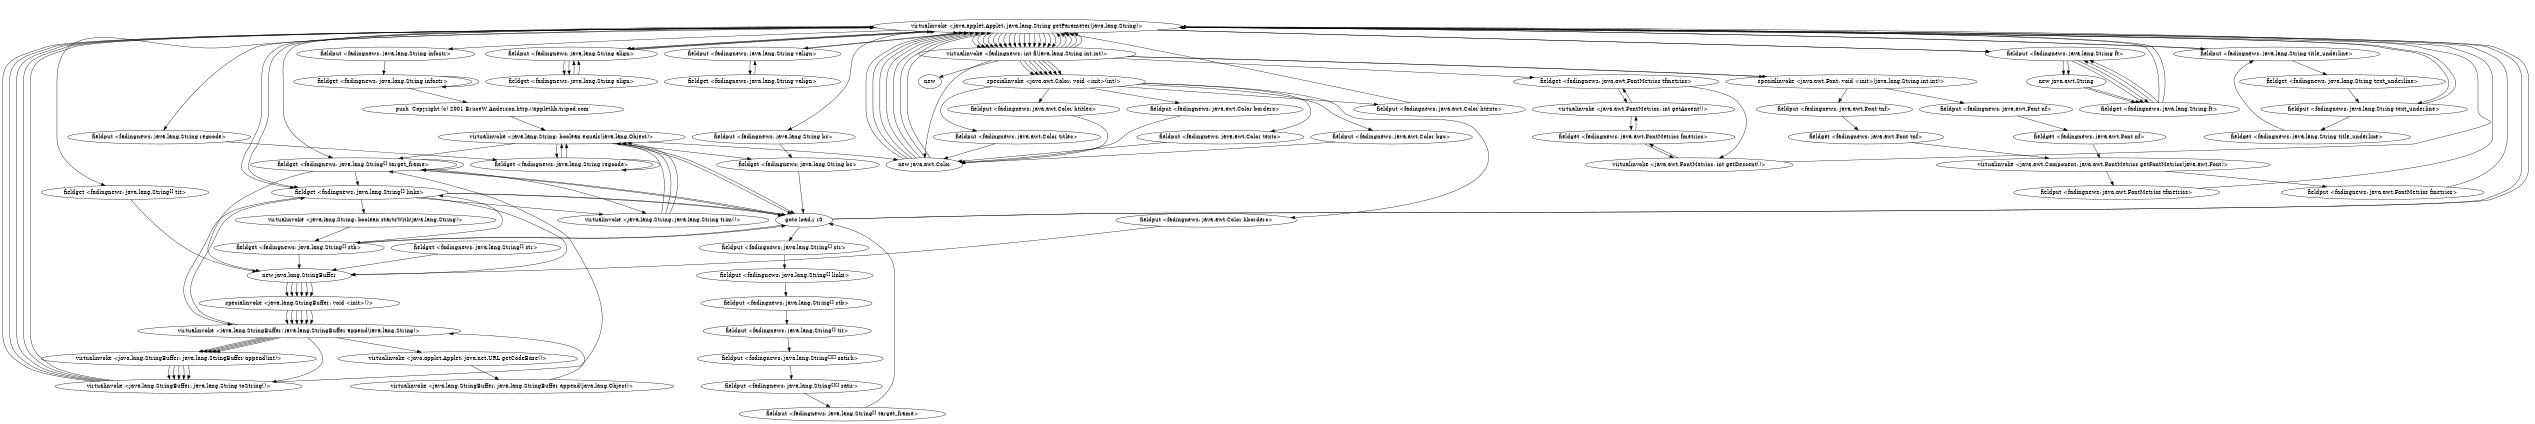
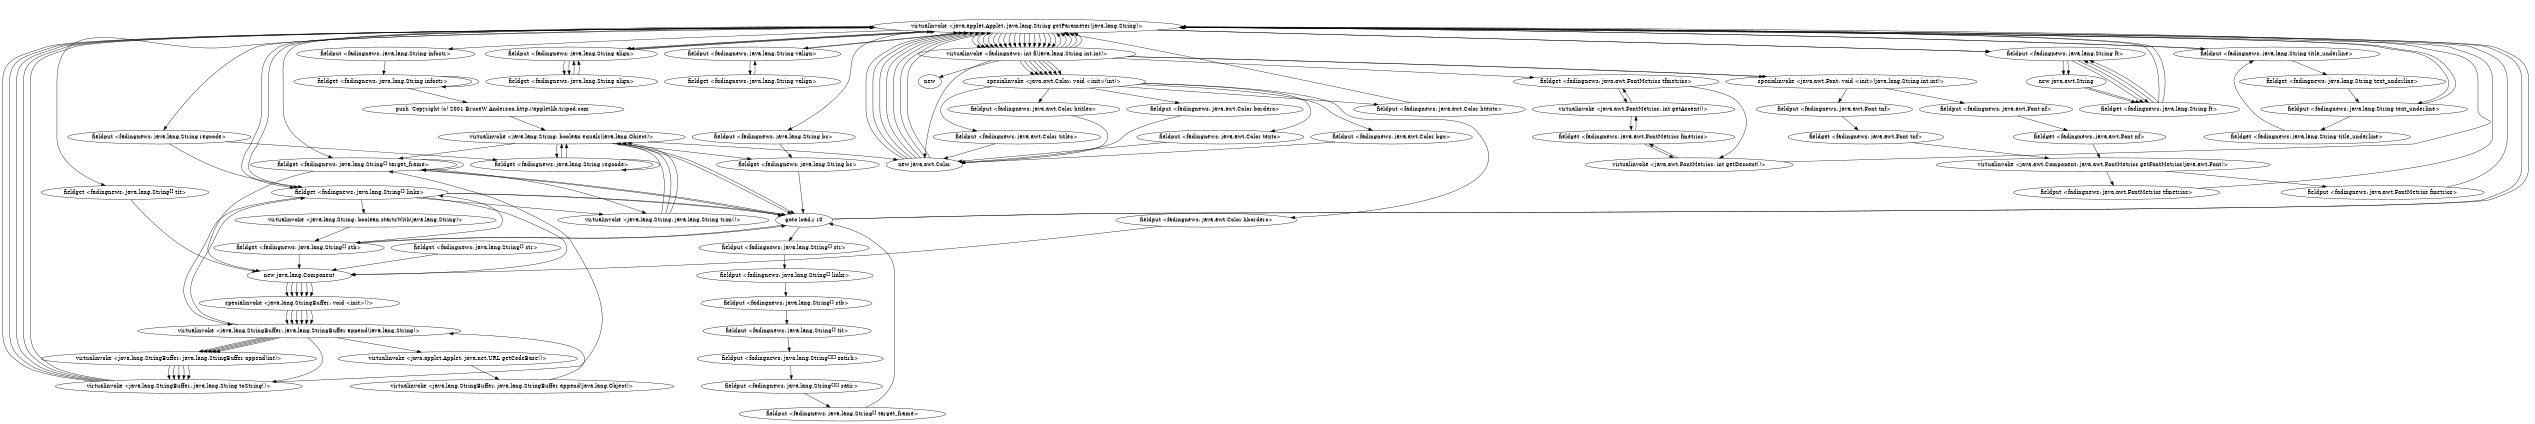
(356, 177) -> (231, 173)
(299, 276) -> (299, 276)
